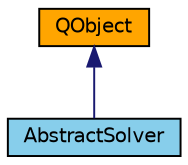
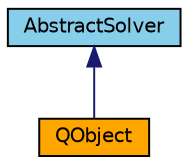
(94, 93) -> (94, 93)
